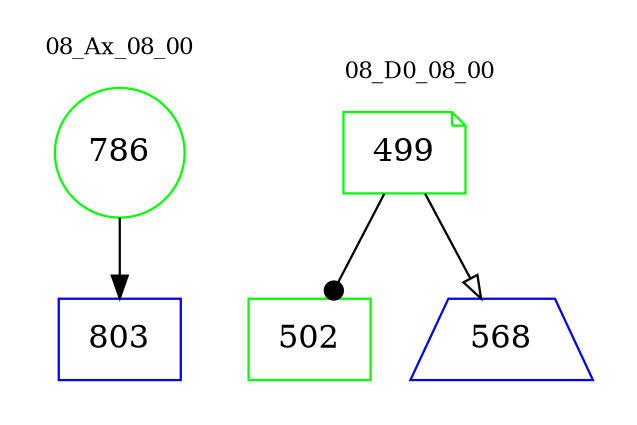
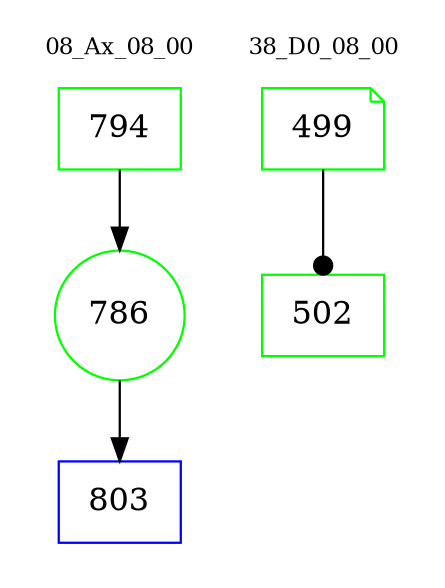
(420, 73) -> (324, 49)
none -> (120, 129)
(502, 339) -> none
